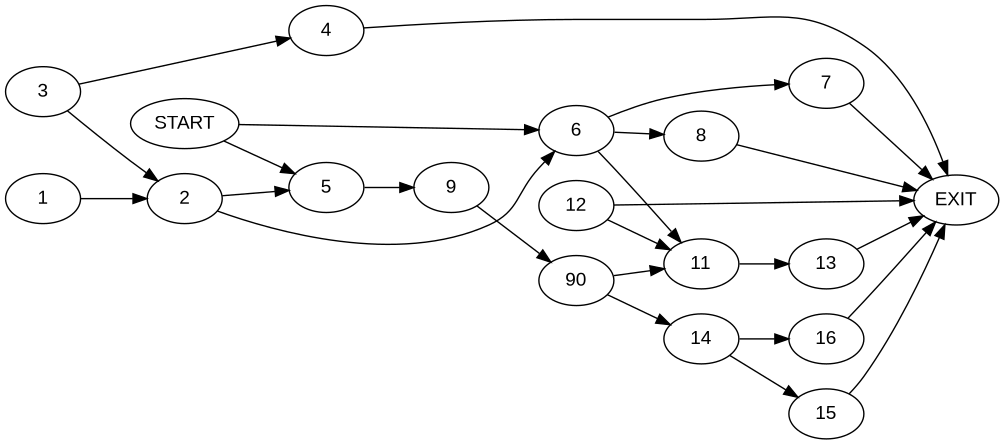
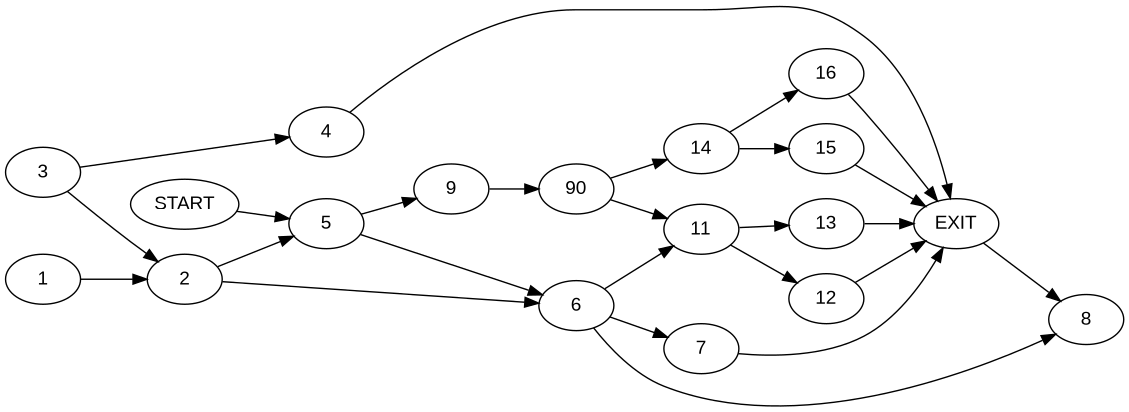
(382, 127) -> (445, 262)
(820, 166) -> (1016, 268)
(632, 232) -> (758, 260)
